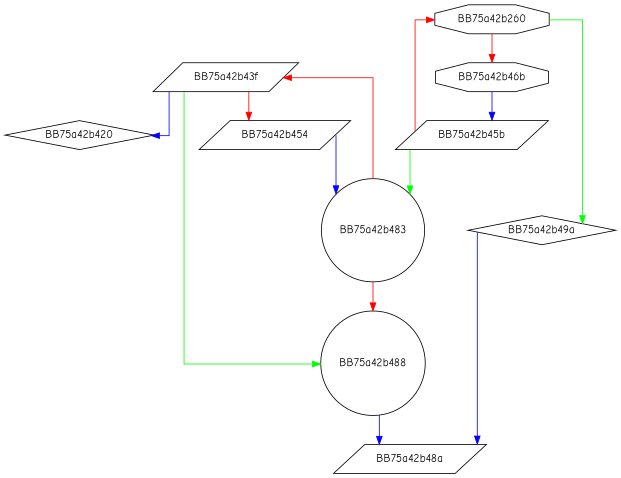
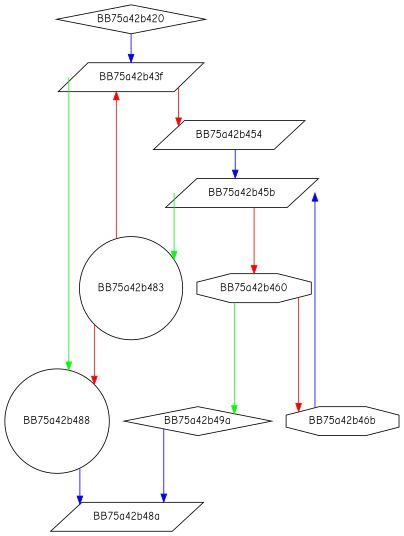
(492, 19) -> (254, 288)
(169, 119) -> (131, 44)
(336, 160) -> (235, 160)
